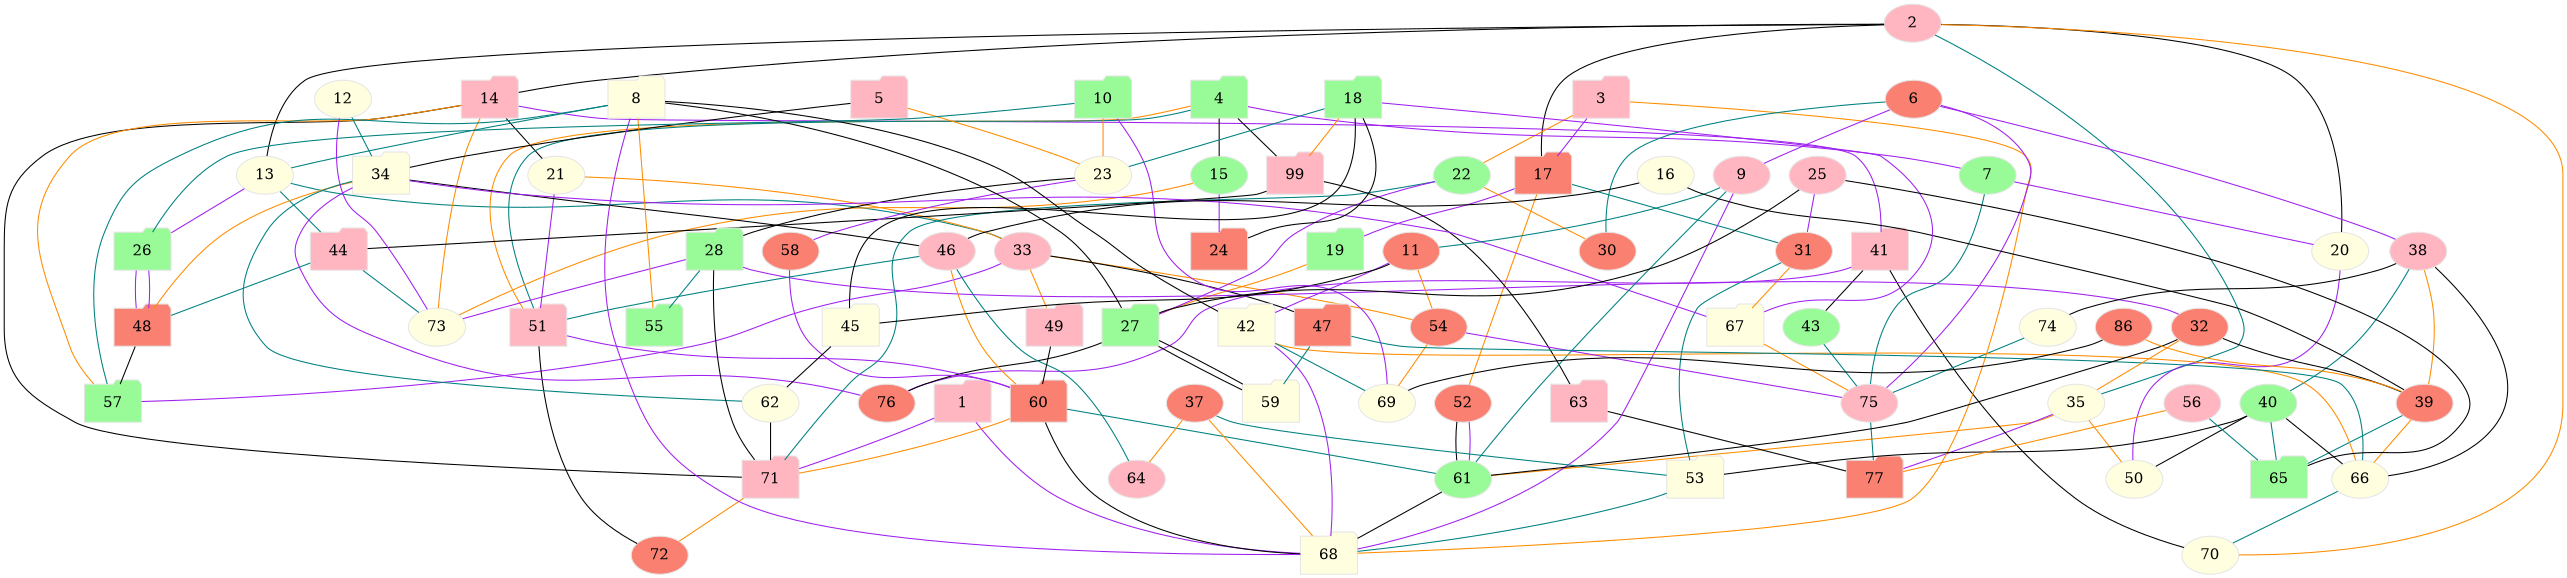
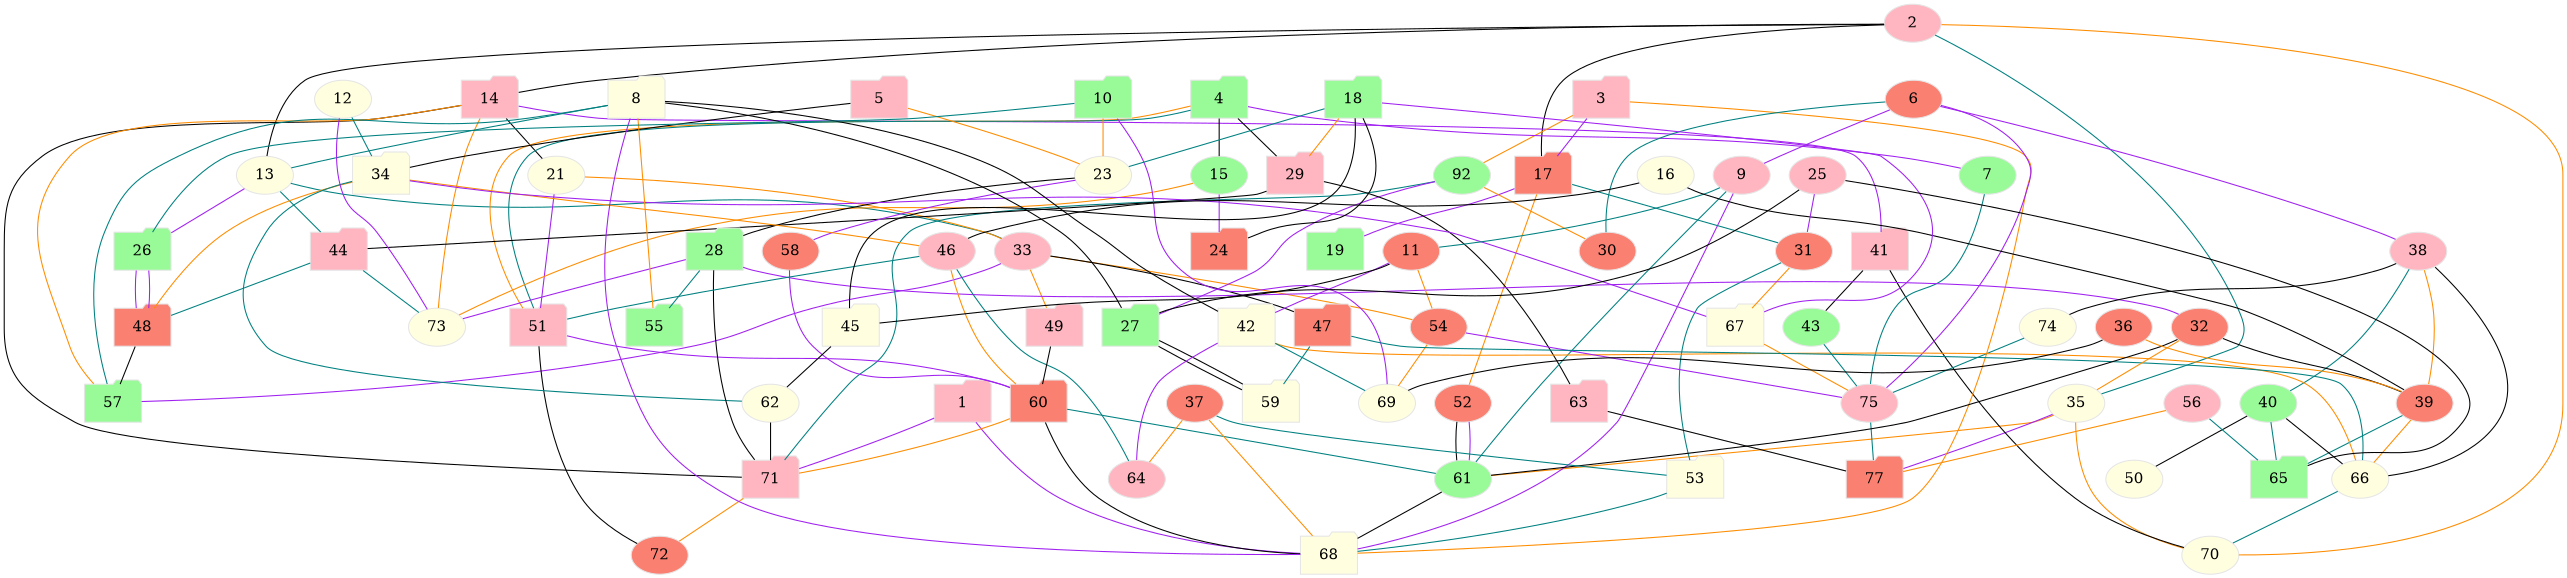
(1295, 175) -> (1295, 175)
(1462, 175) -> (1462, 175)
(665, 212) -> (665, 212)
(2340, 251) -> none
(1259, 282) -> none
(2124, 327) -> (2124, 327)
(887, 403) -> none
(1324, 428) -> (1155, 387)
(2105, 440) -> (2104, 506)
(2039, 451) -> none
